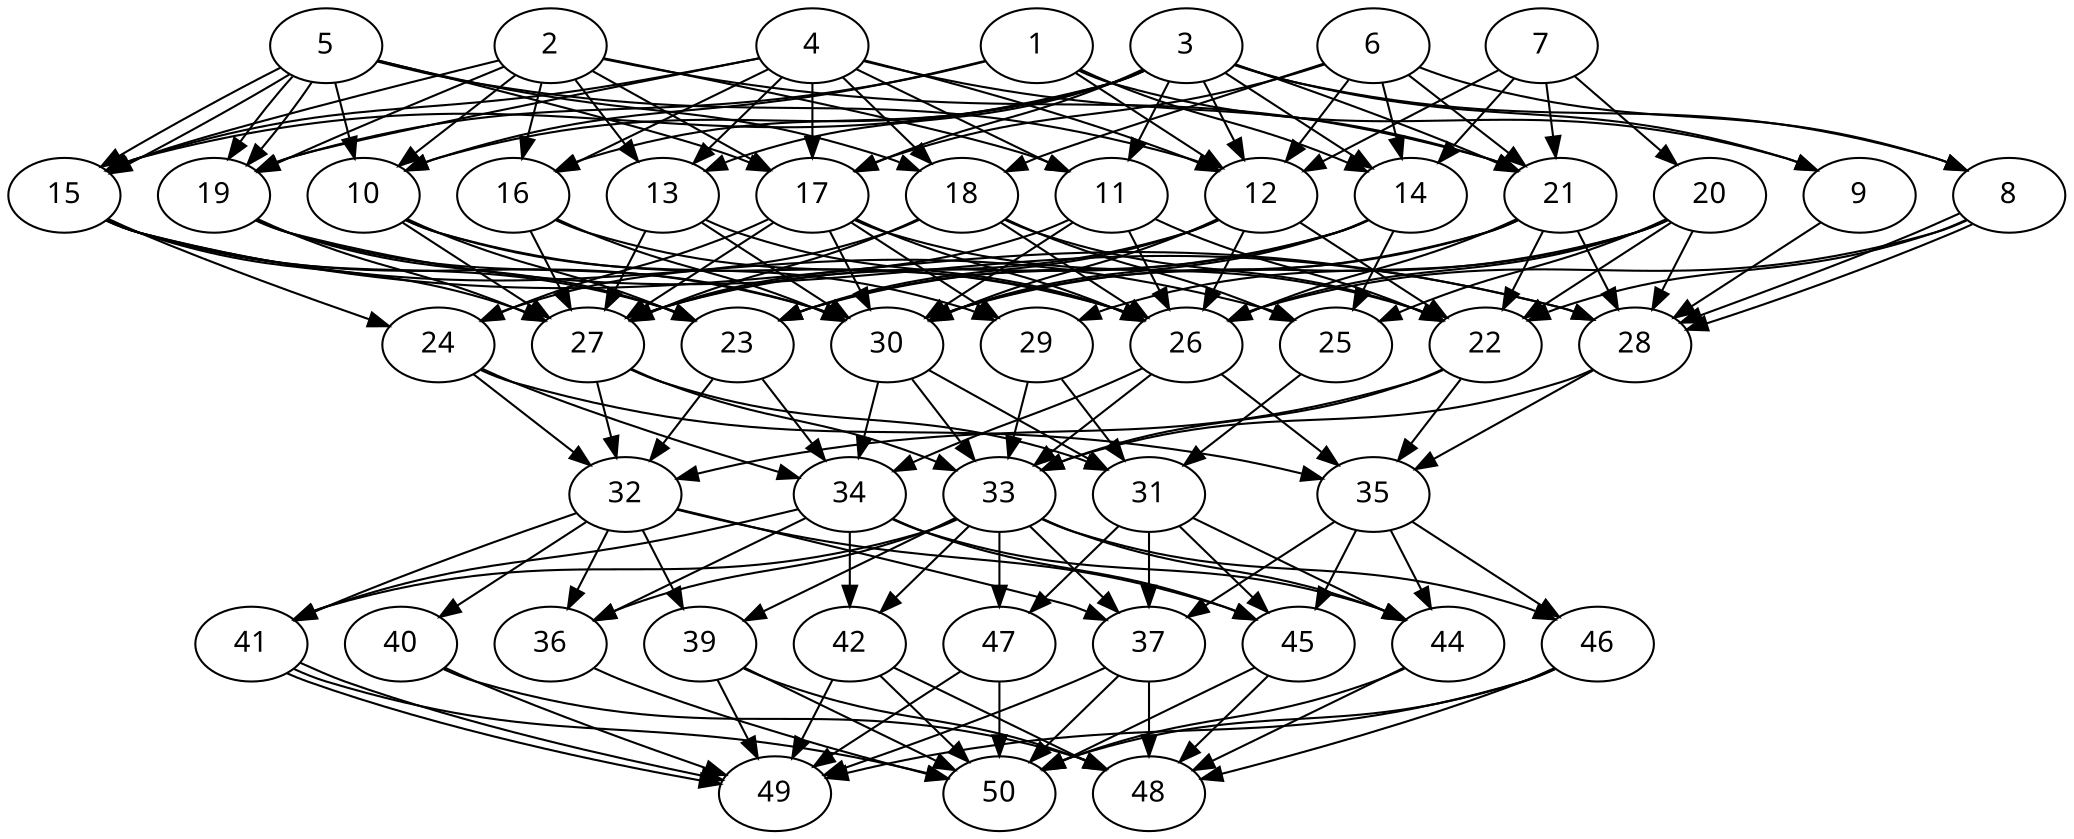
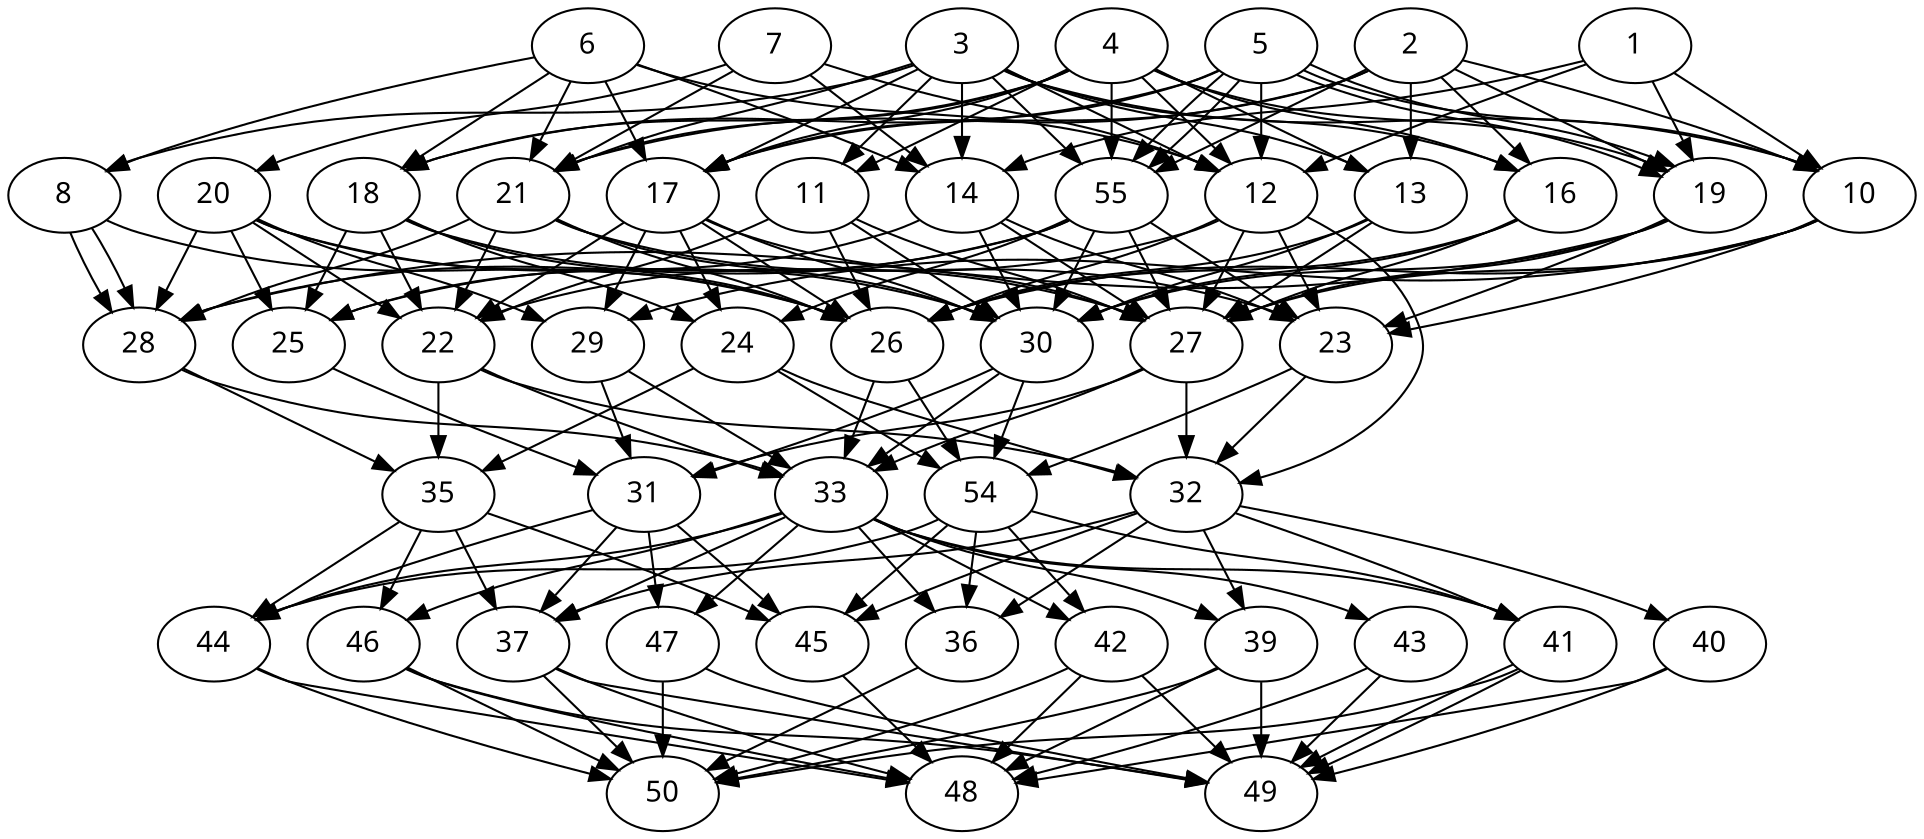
(828, 105) -> none
(64, 195) -> (1112, 195)
(1860, 195) -> none
(1084, 267) -> (1419, 366)
(1758, 269) -> none
(1249, 396) -> none
(850, 495) -> (981, 495)
none -> (1411, 644)
(1163, 712) -> none
